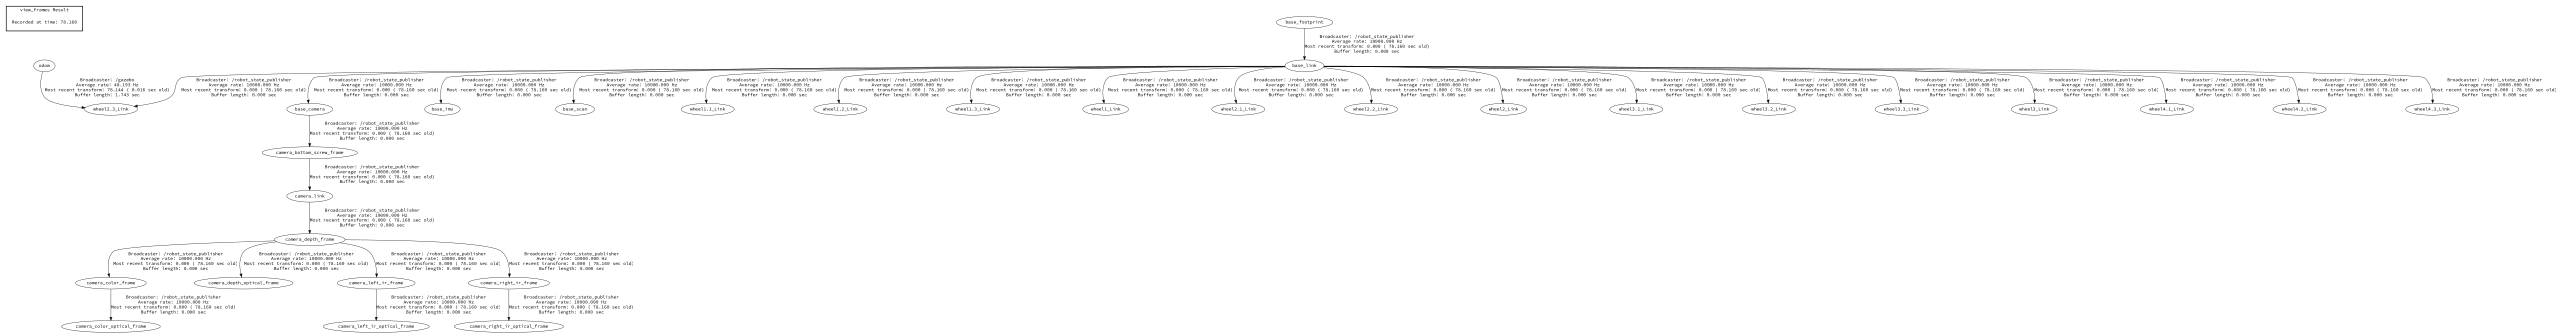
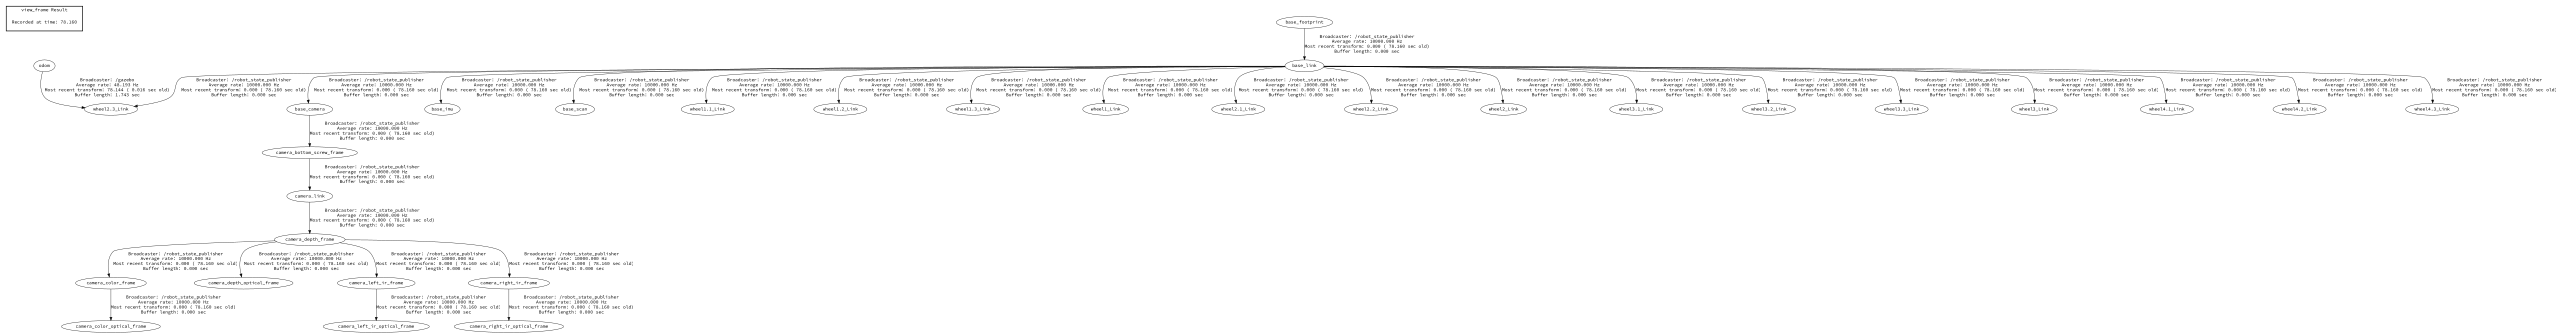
(44, 10) -> (44, 10)
